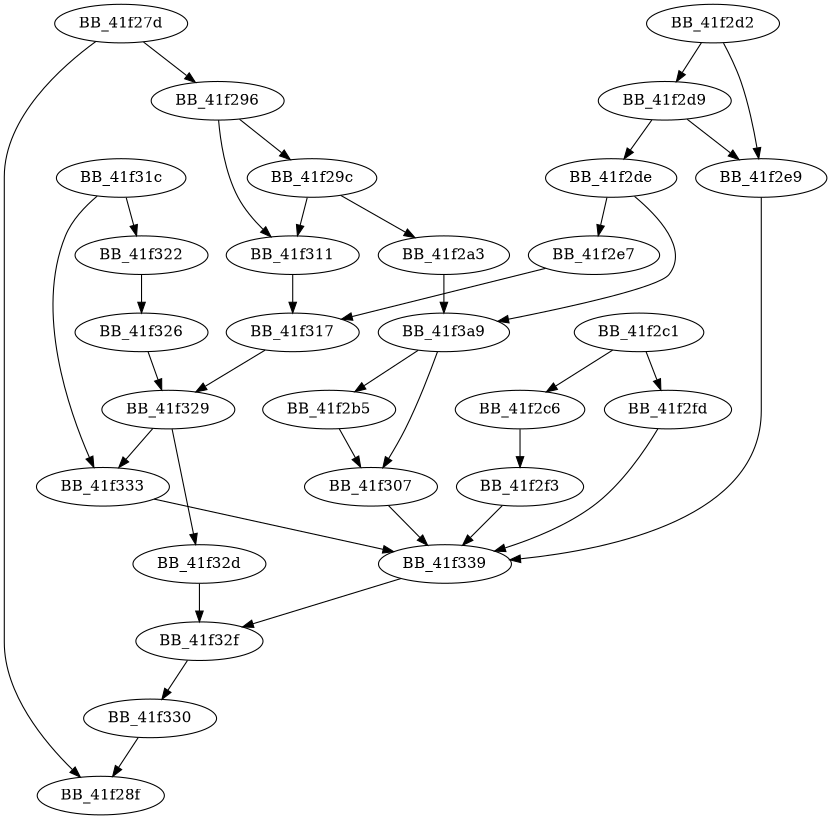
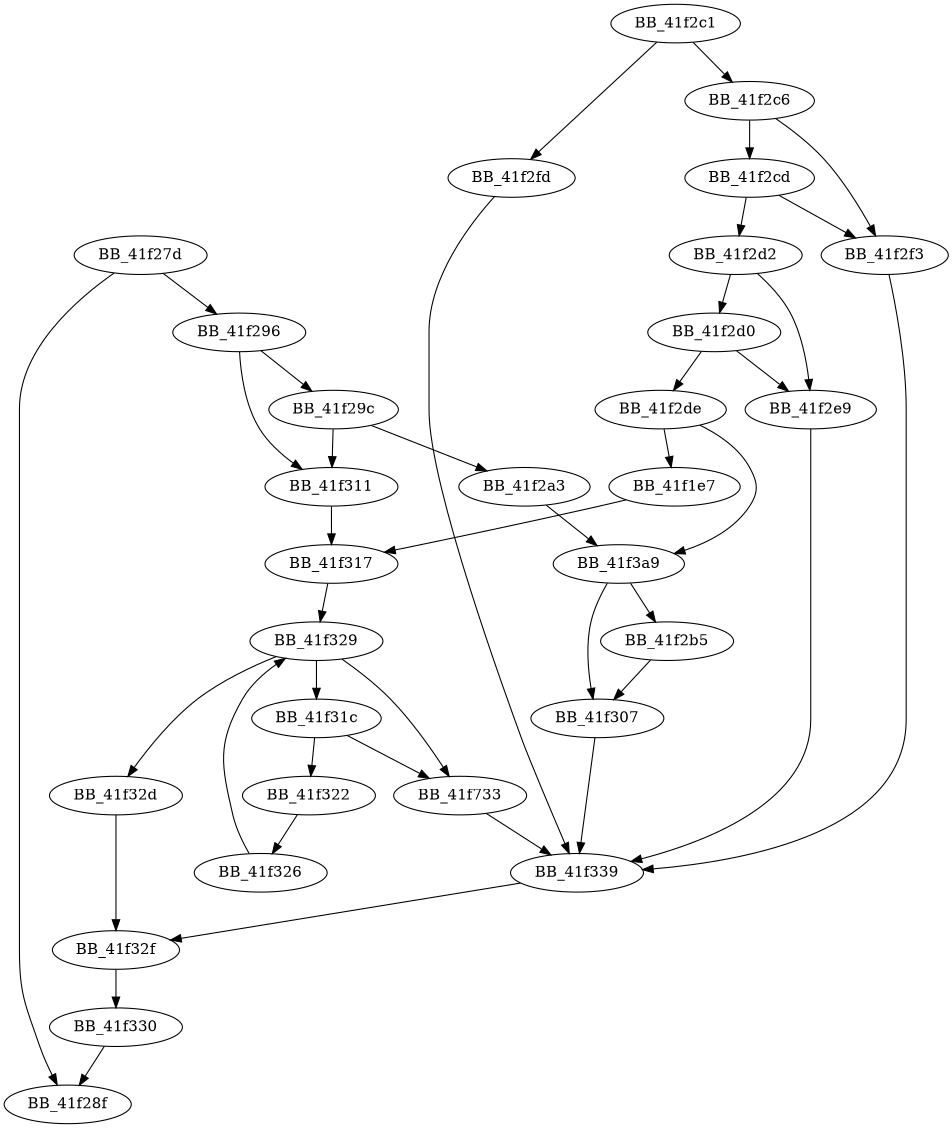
(665, 101) -> (714, 332)
none -> (750, 178)
(594, 255) -> (675, 487)
(103, 487) -> (460, 796)
none -> (316, 675)
